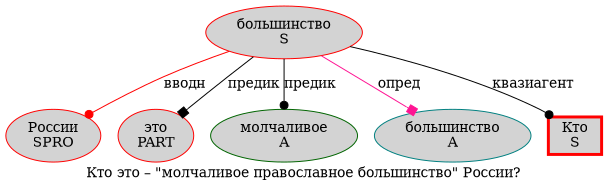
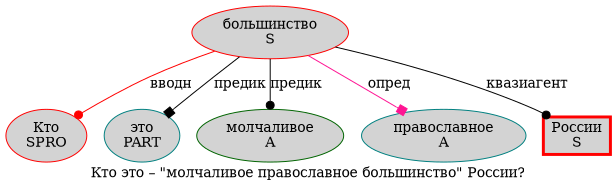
(53, 136) -> (46, 136)
(156, 136) -> (142, 136)
(453, 136) -> (444, 136)
(575, 136) -> (577, 136)
